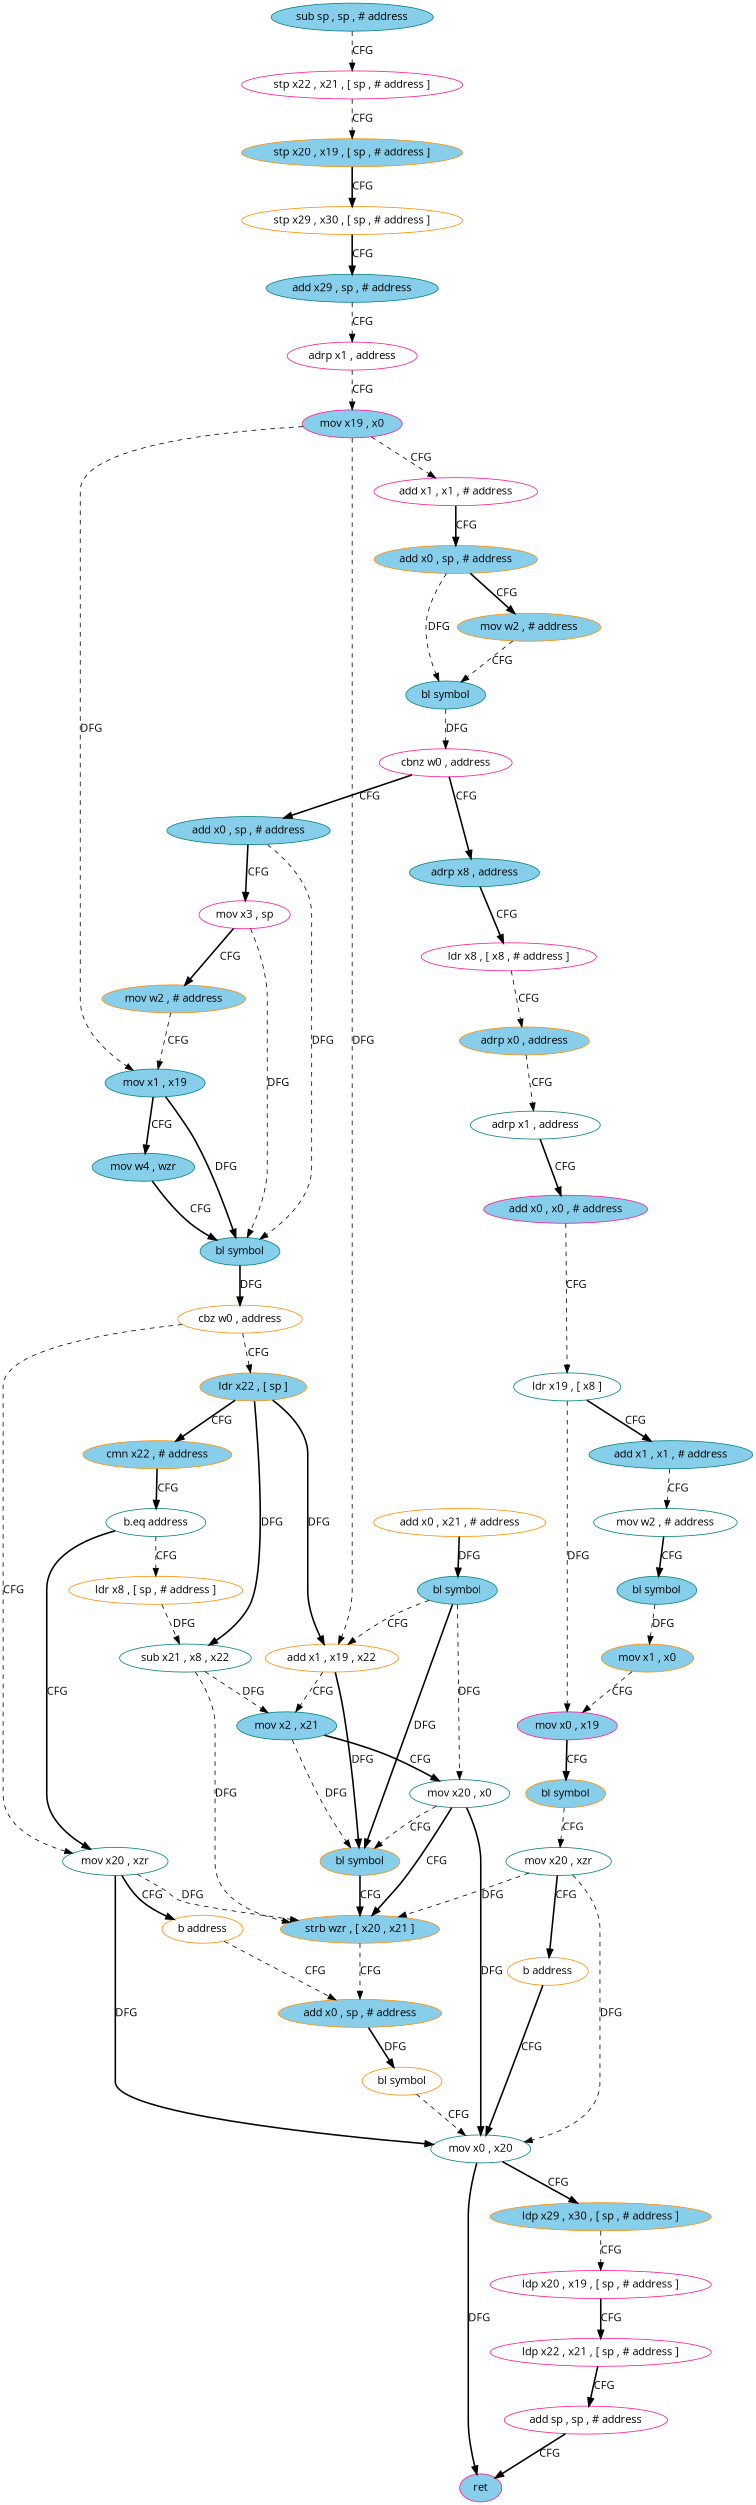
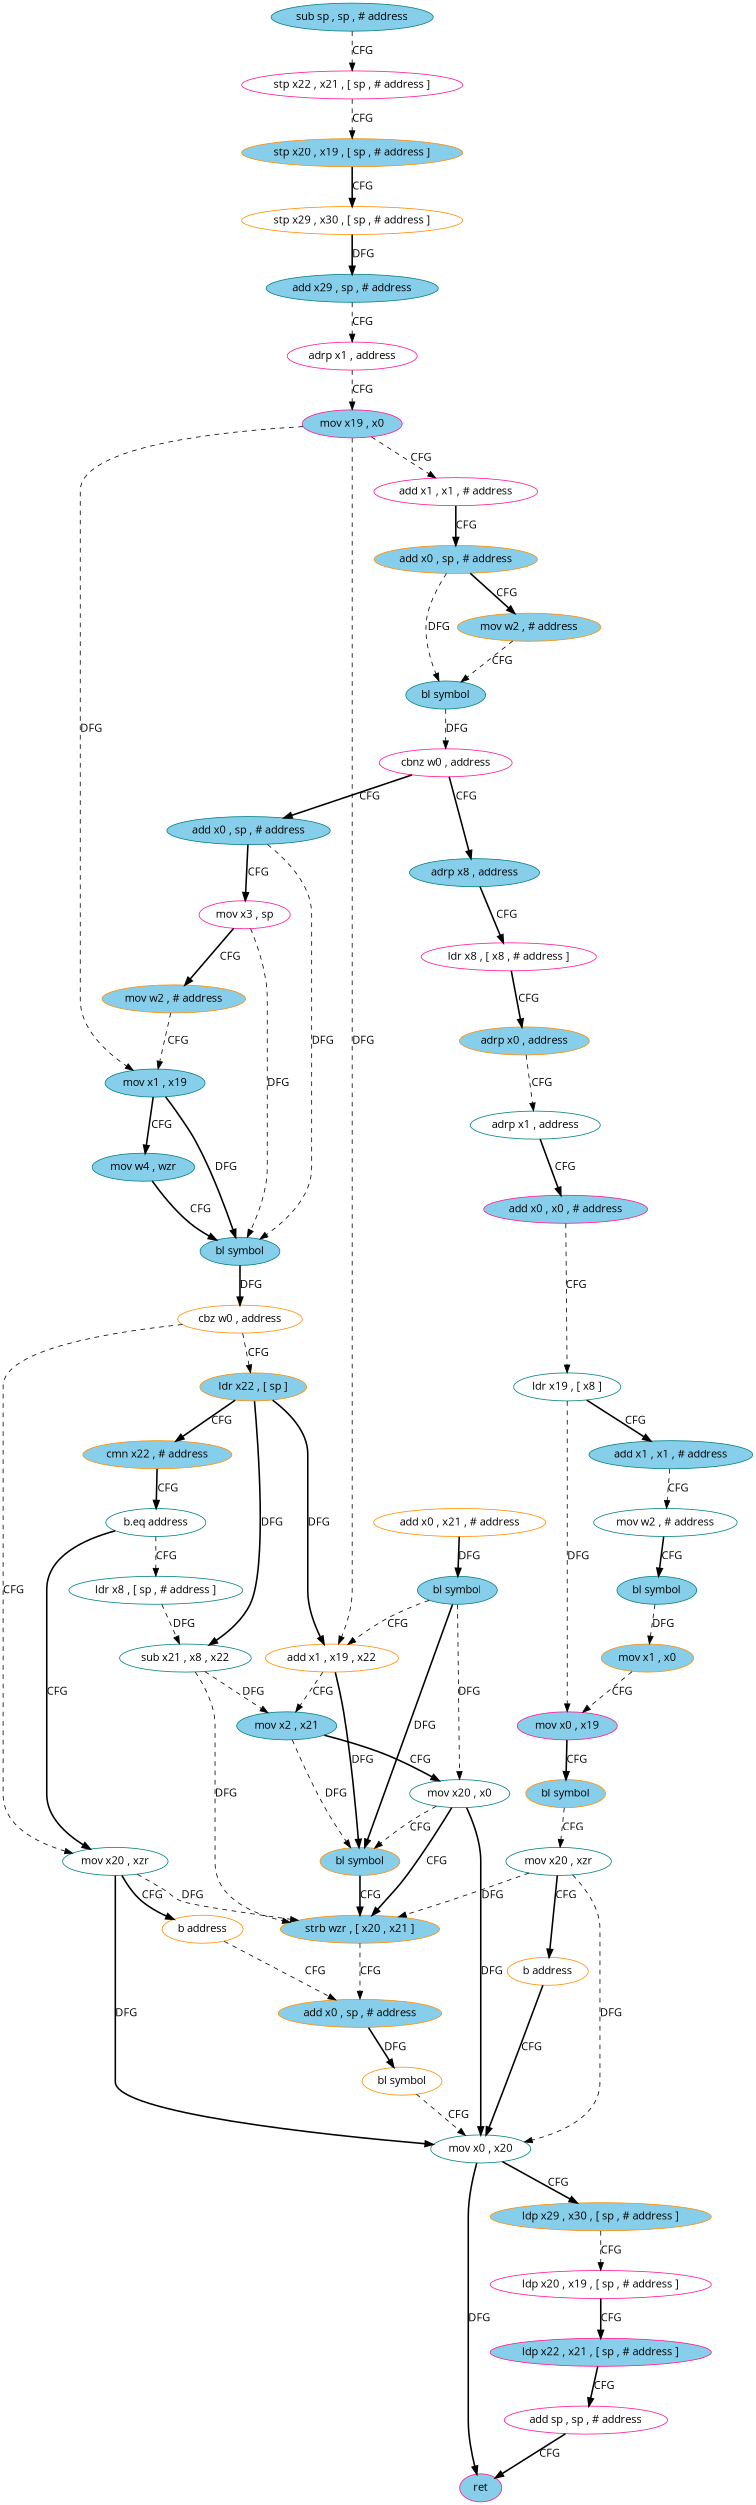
(363, 254) -> (363, 254)
(516, 995) -> (516, 995)
(156, 1590) -> (156, 1590)
(601, 2352) -> (601, 2352)
